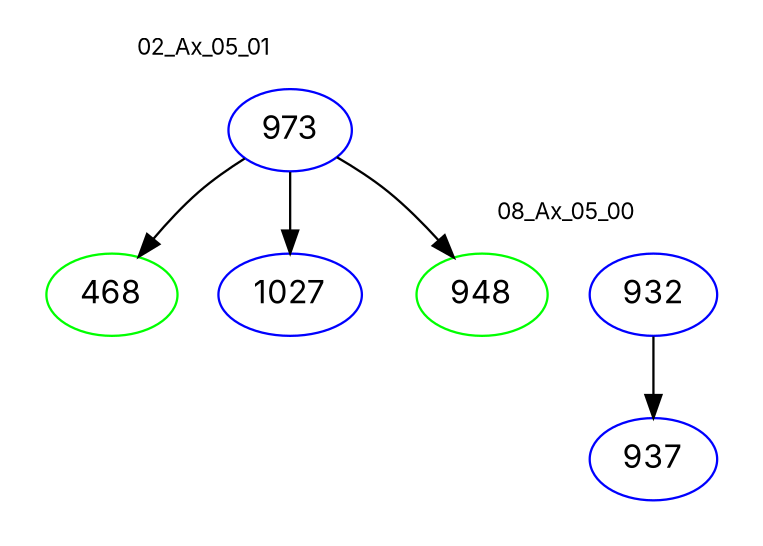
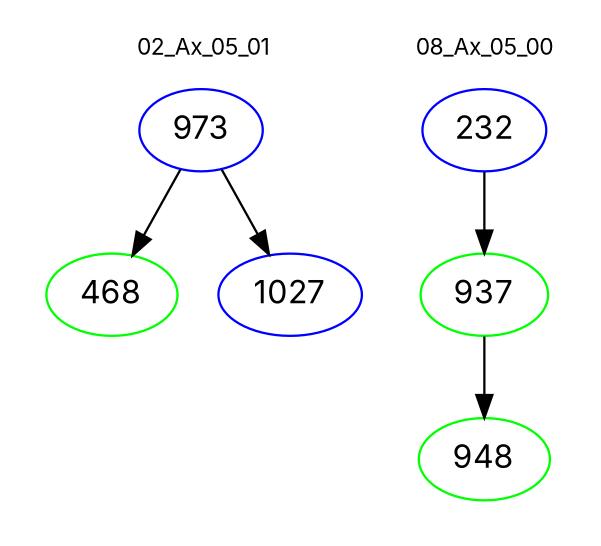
(413, 214) -> (484, 366)
(653, 295) -> (484, 130)
(653, 459) -> (484, 295)
